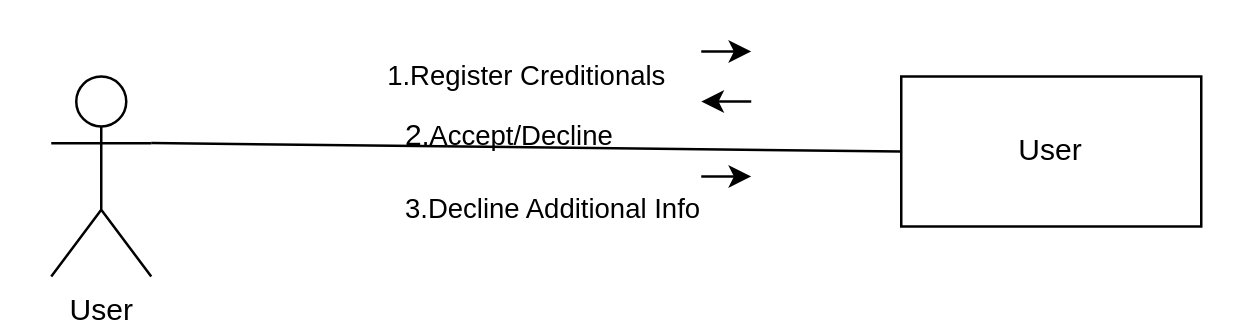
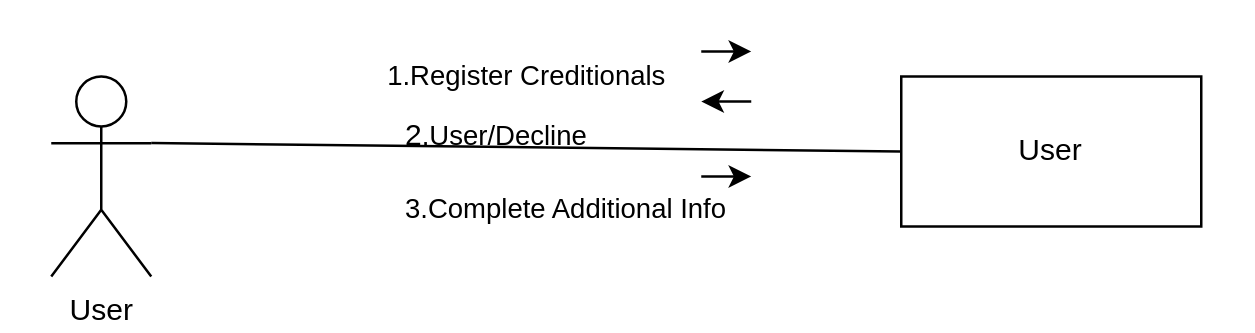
(529, 137) -> (512, 137)
(585, 212) -> (597, 212)
